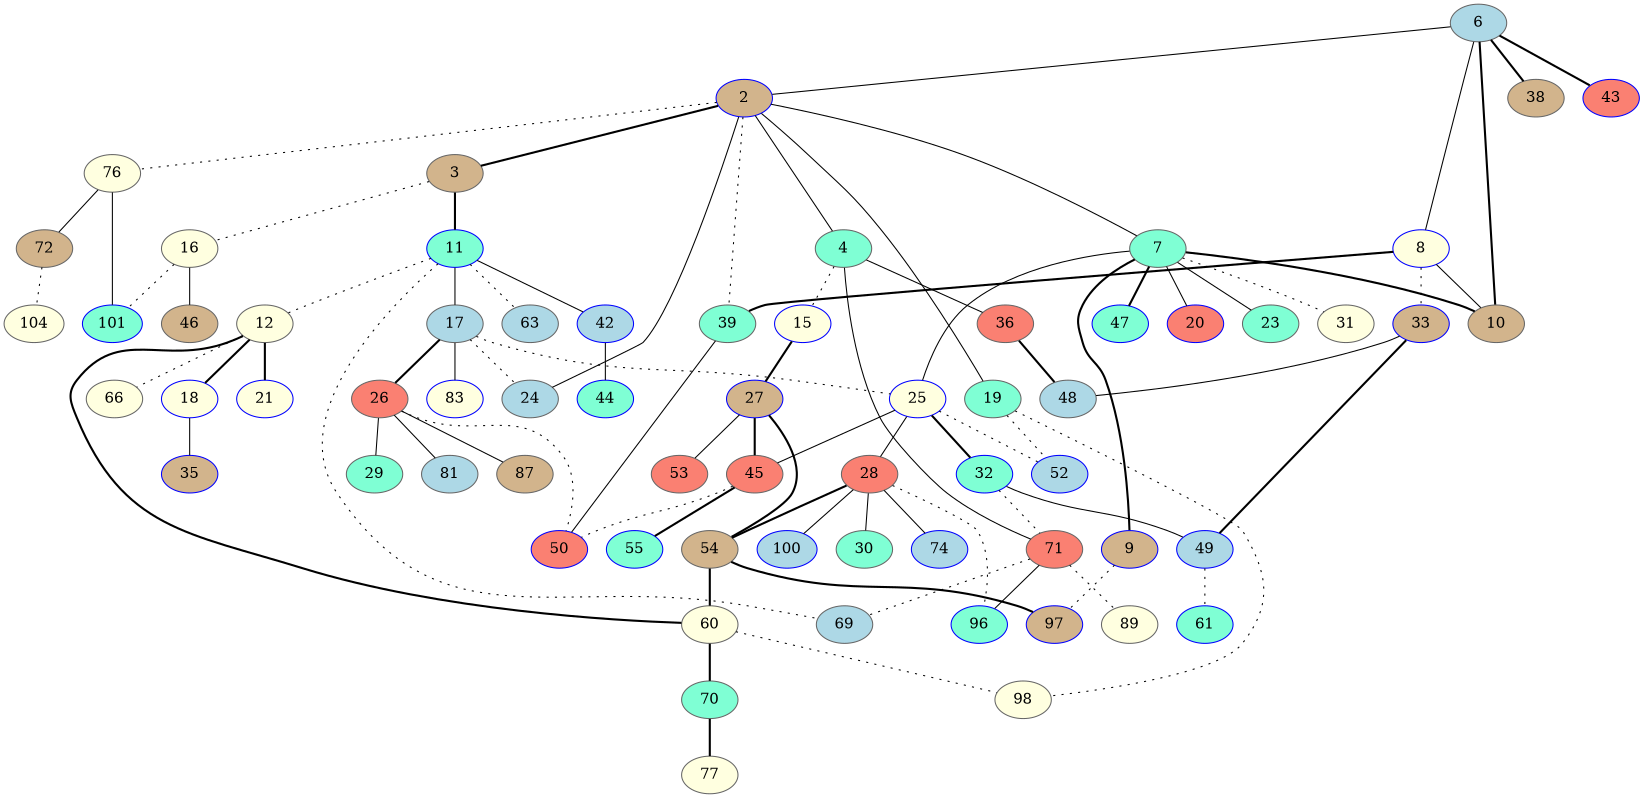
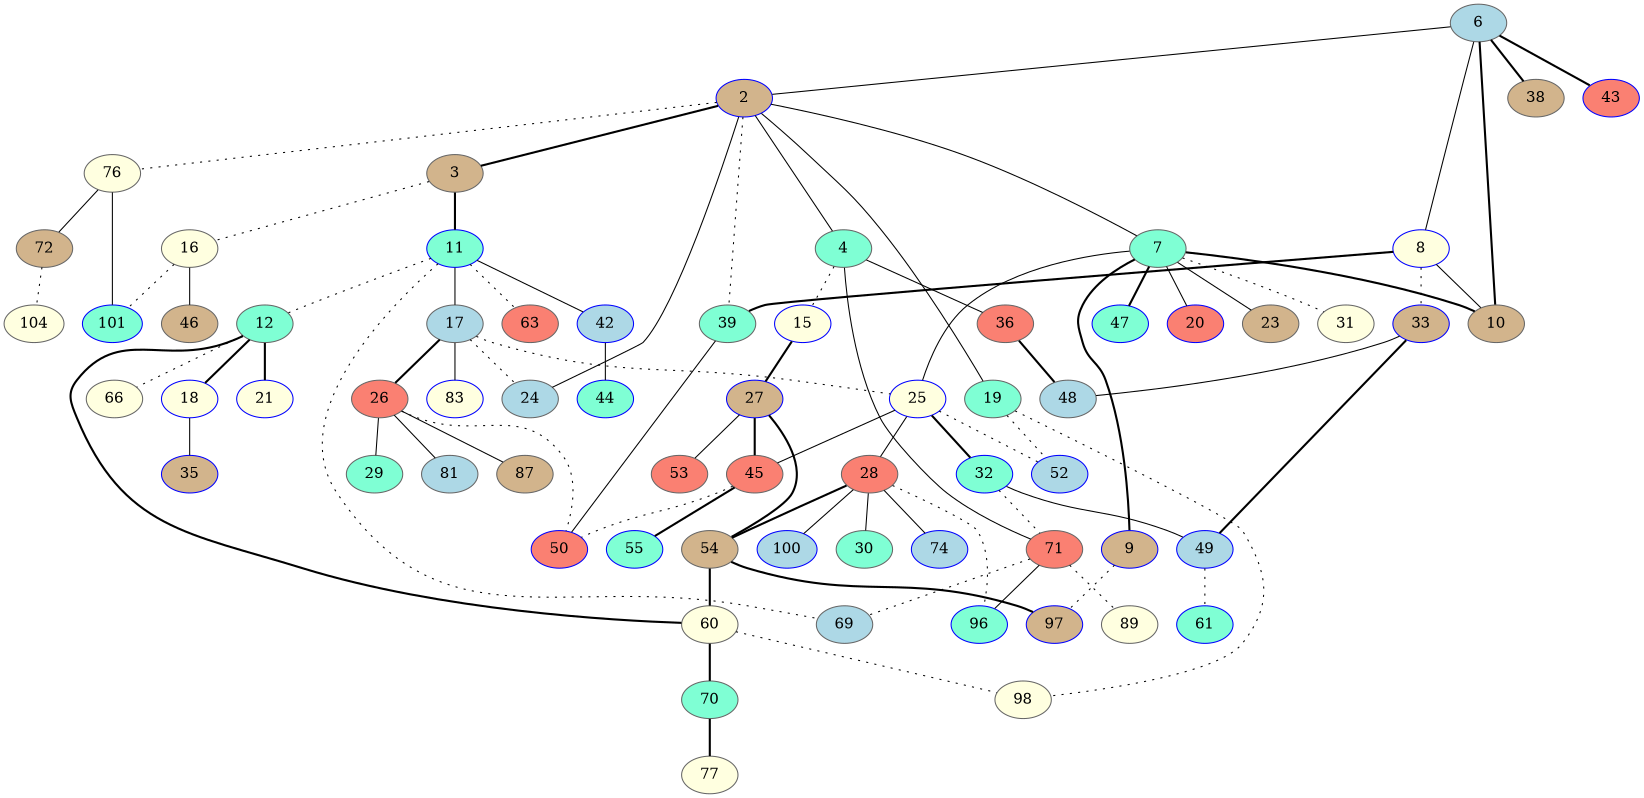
(265, 324) -> (265, 324)
(530, 324) -> (530, 324)
(1271, 324) -> (1271, 324)
